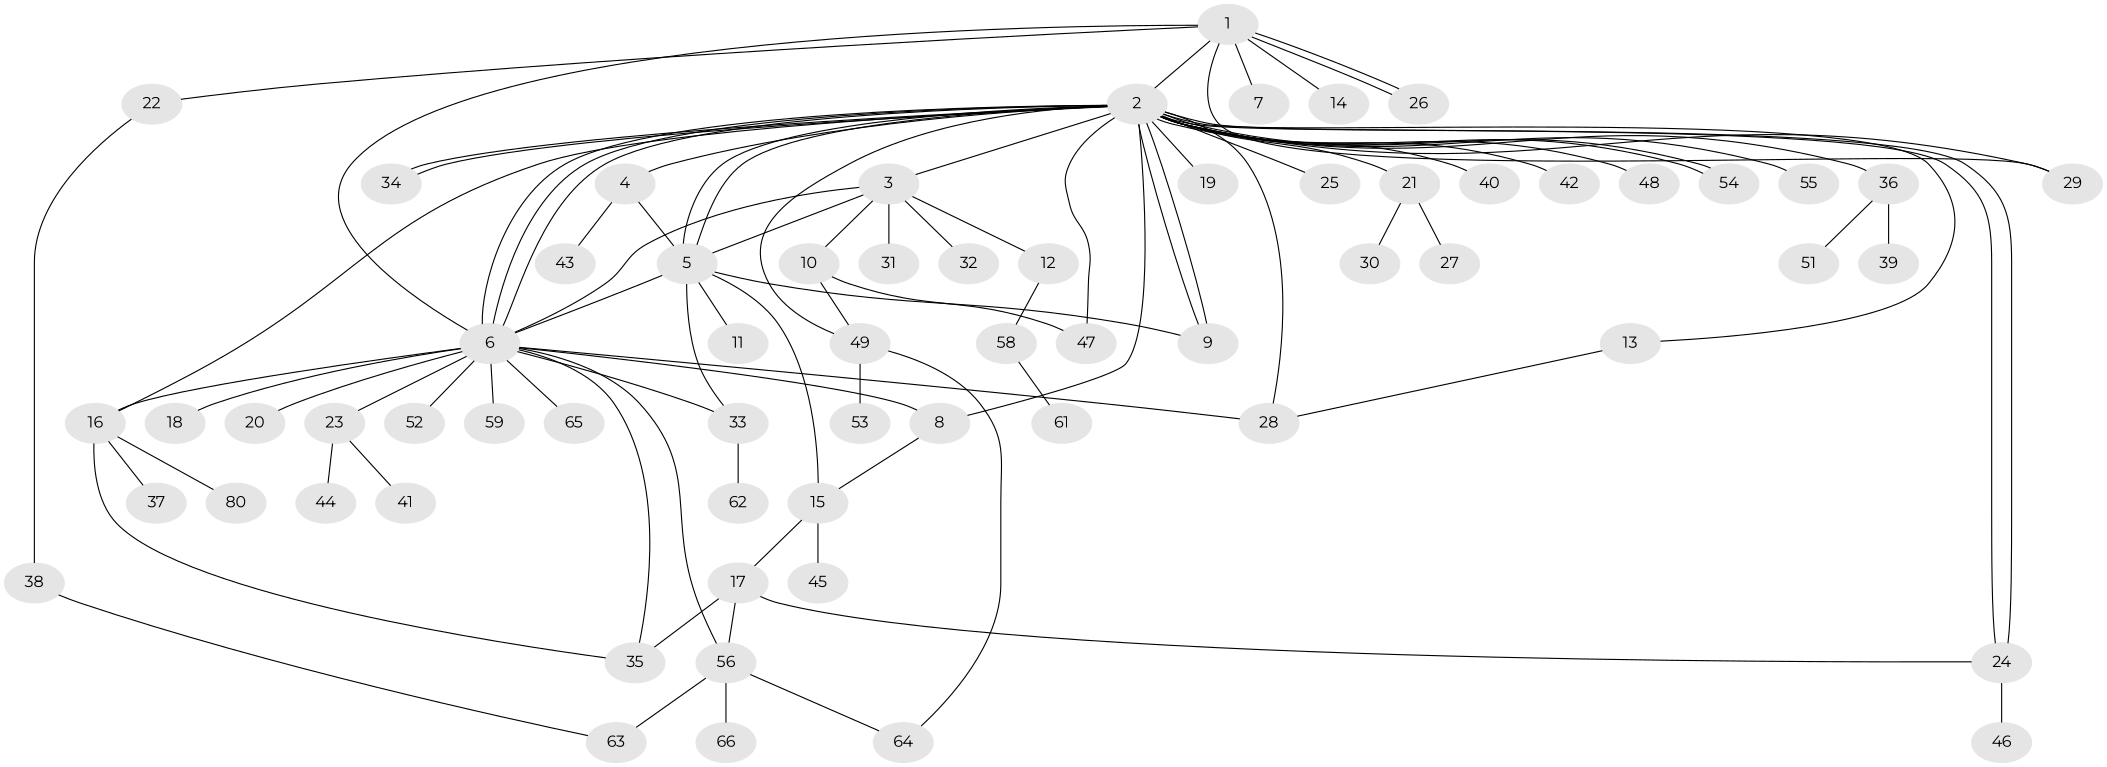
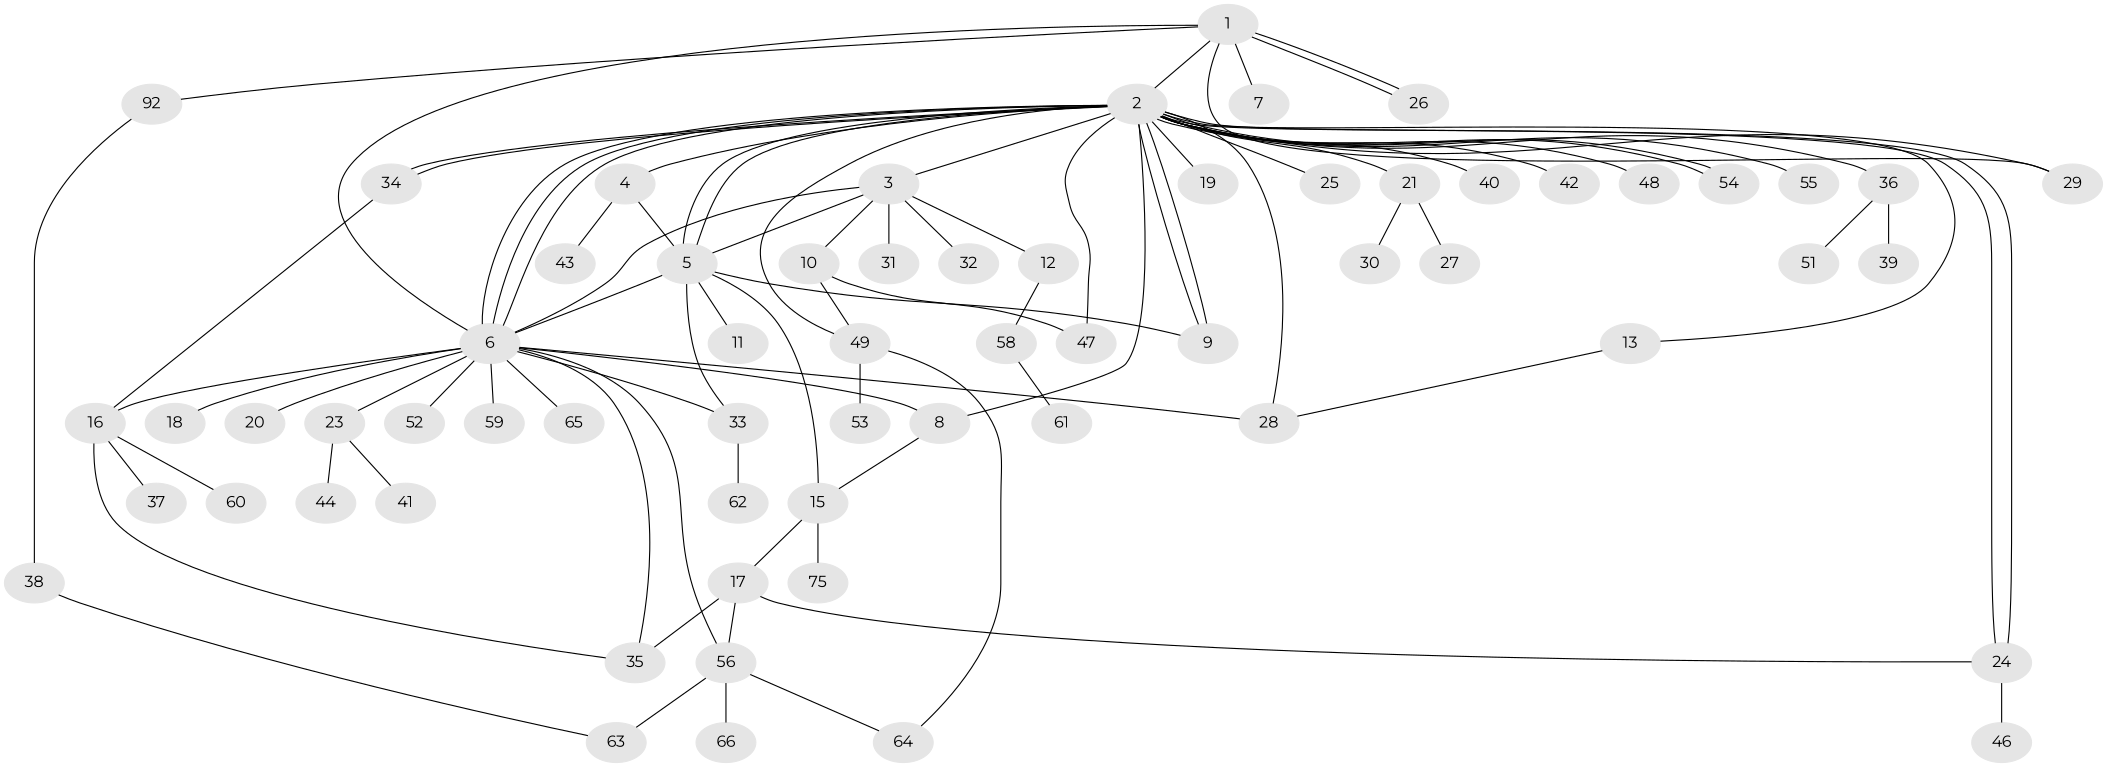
(152, 104) -> (152, 104)
(1339, 104) -> none
(553, 160) -> (243, 304)
(236, 503) -> (236, 503)
(818, 583) -> (818, 583)
